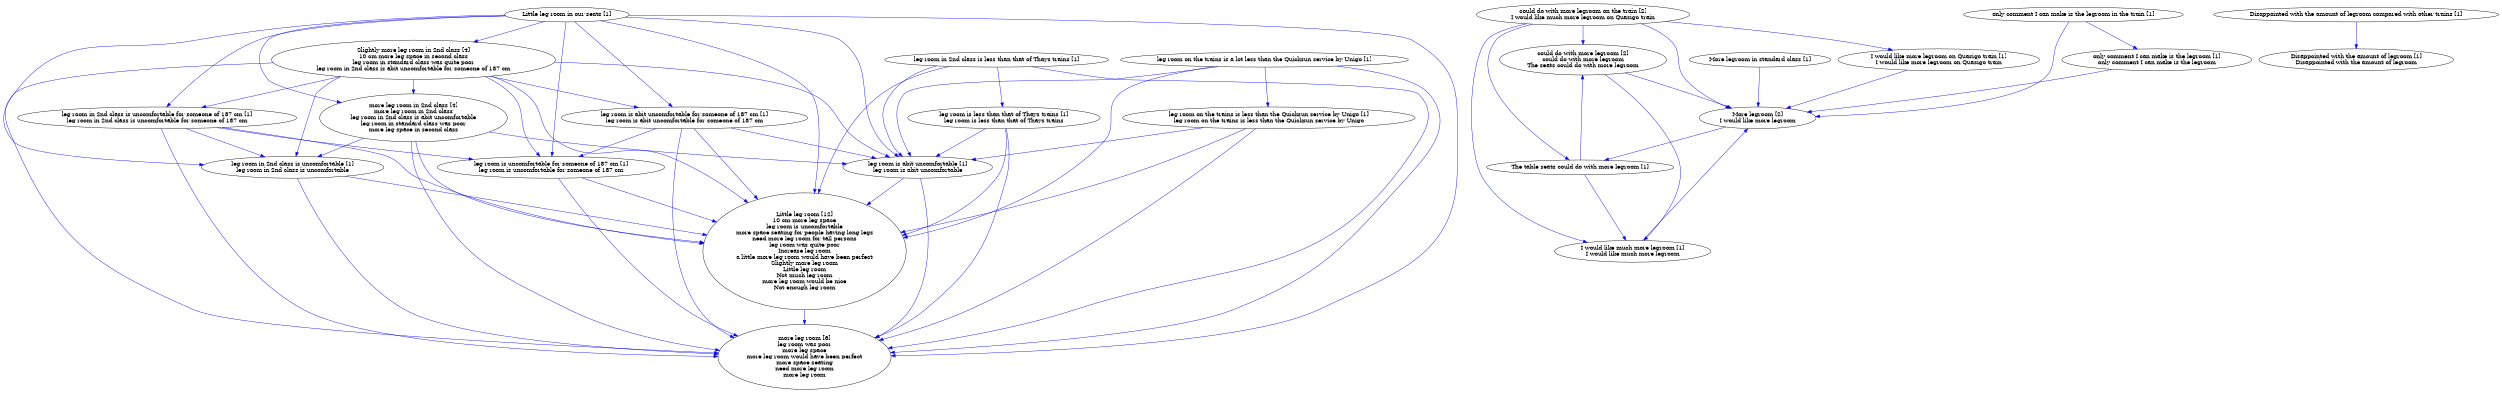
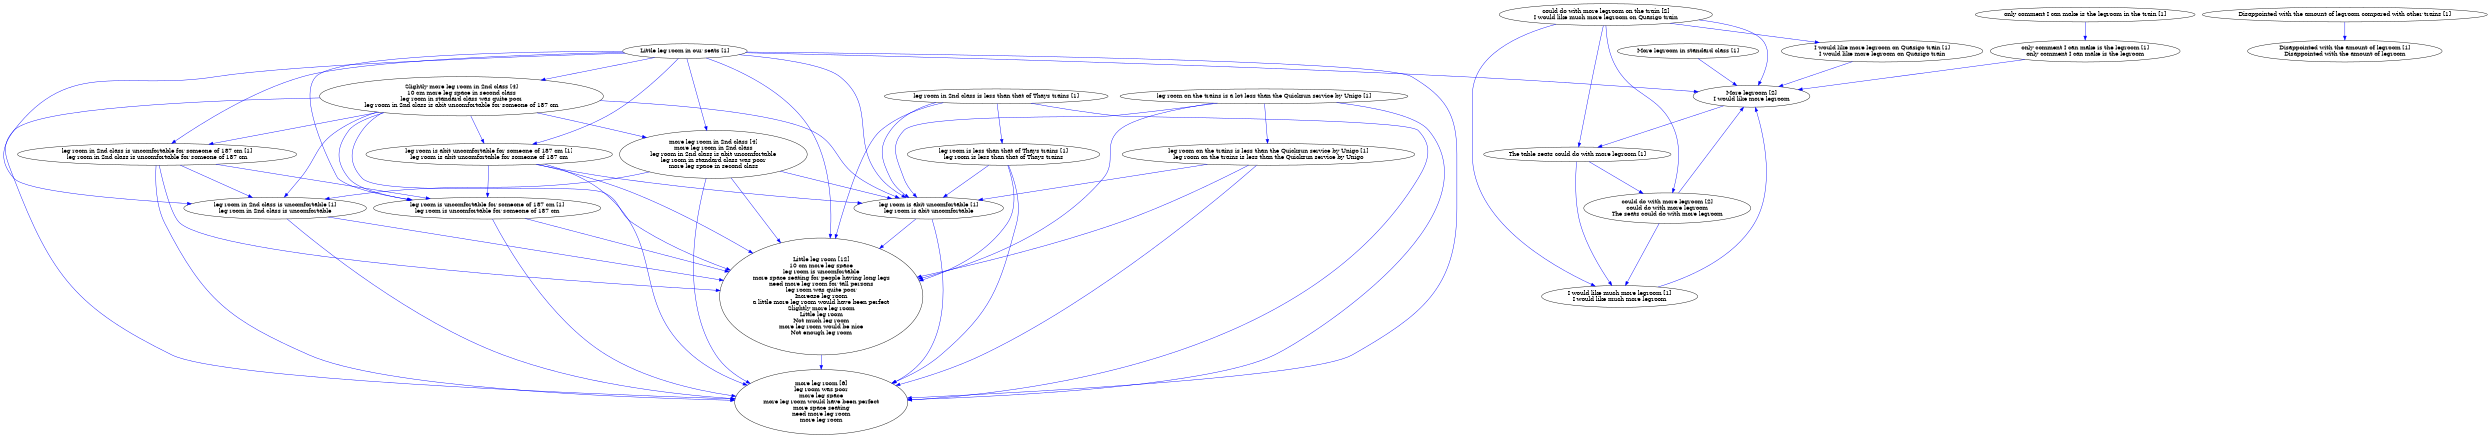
(1965, 104) -> (1220, 67)
